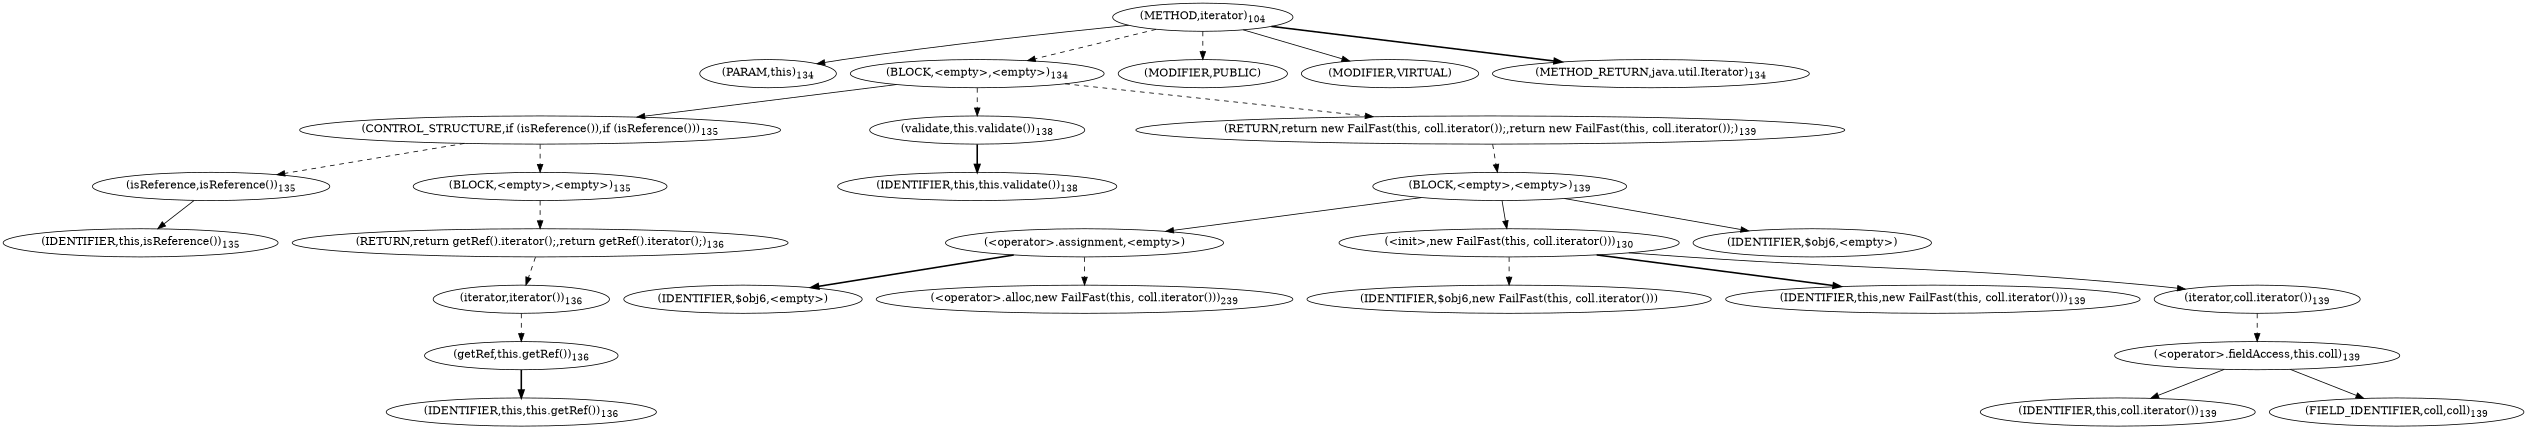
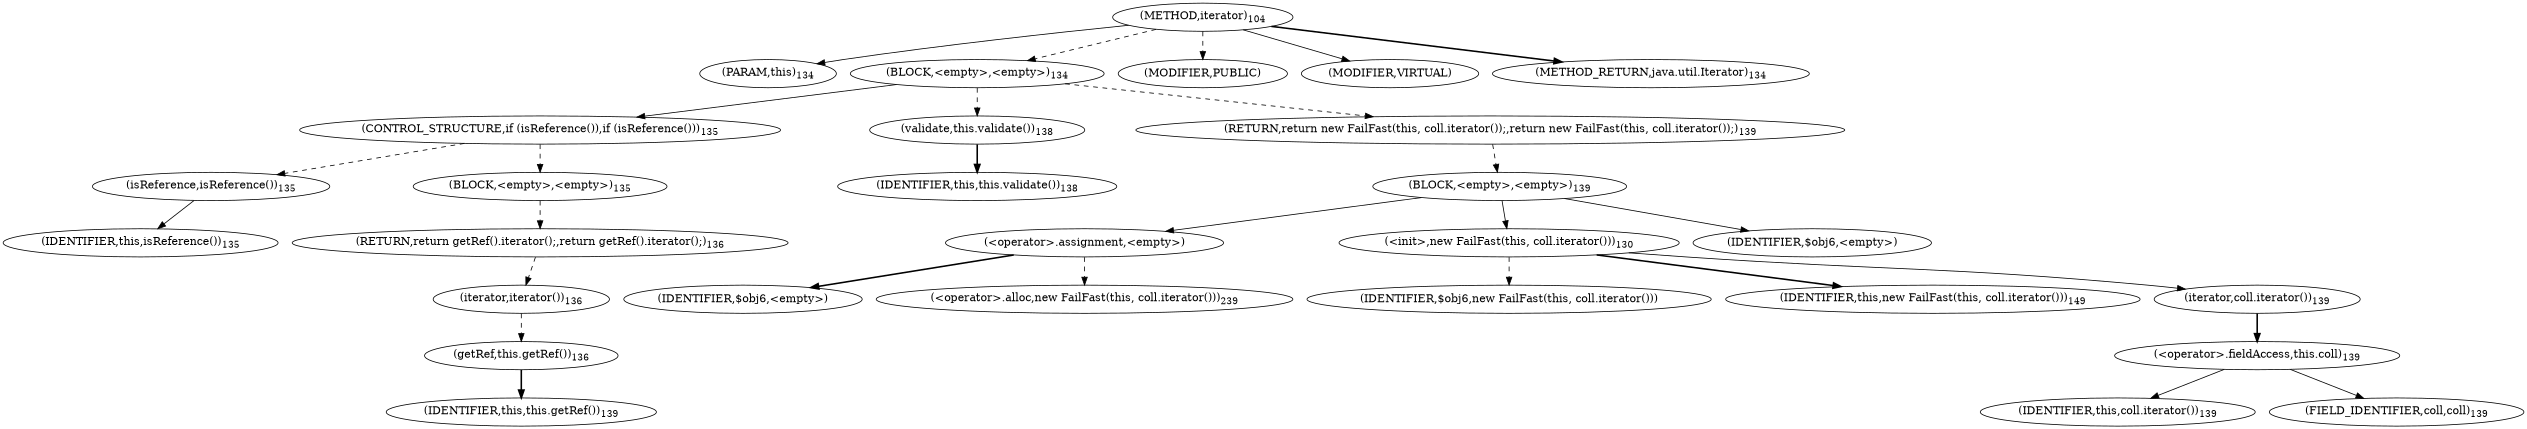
(2077, 298) -> (2077, 298)
(2257, 324) -> (2257, 324)
(610, 411) -> (610, 411)
